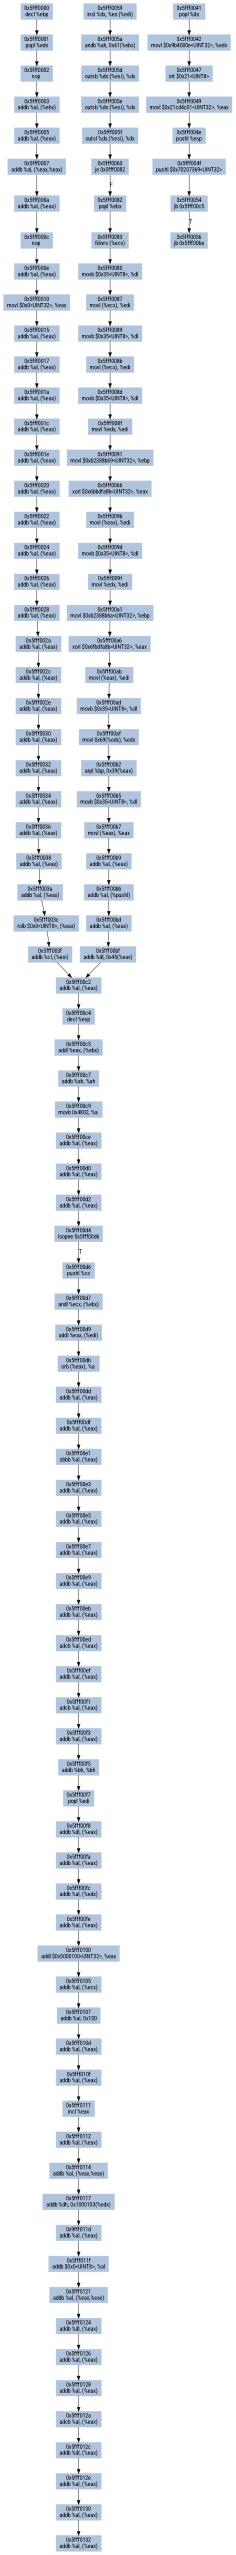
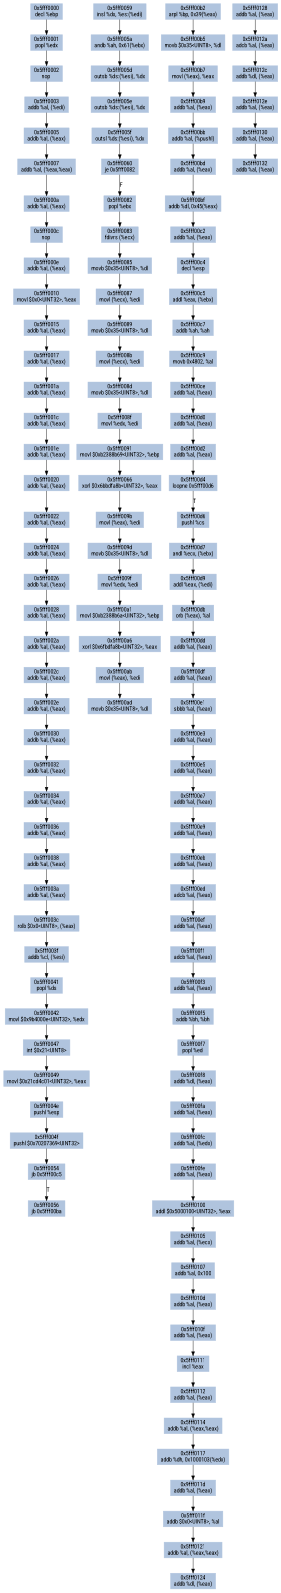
(37, 105) -> (47, 105)
(109, 737) -> none
(63, 968) -> (47, 968)
(79, 2357) -> none
